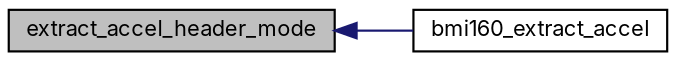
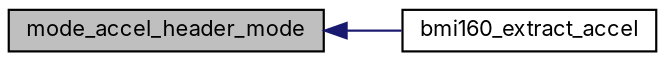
(172, 31) -> (166, 31)
